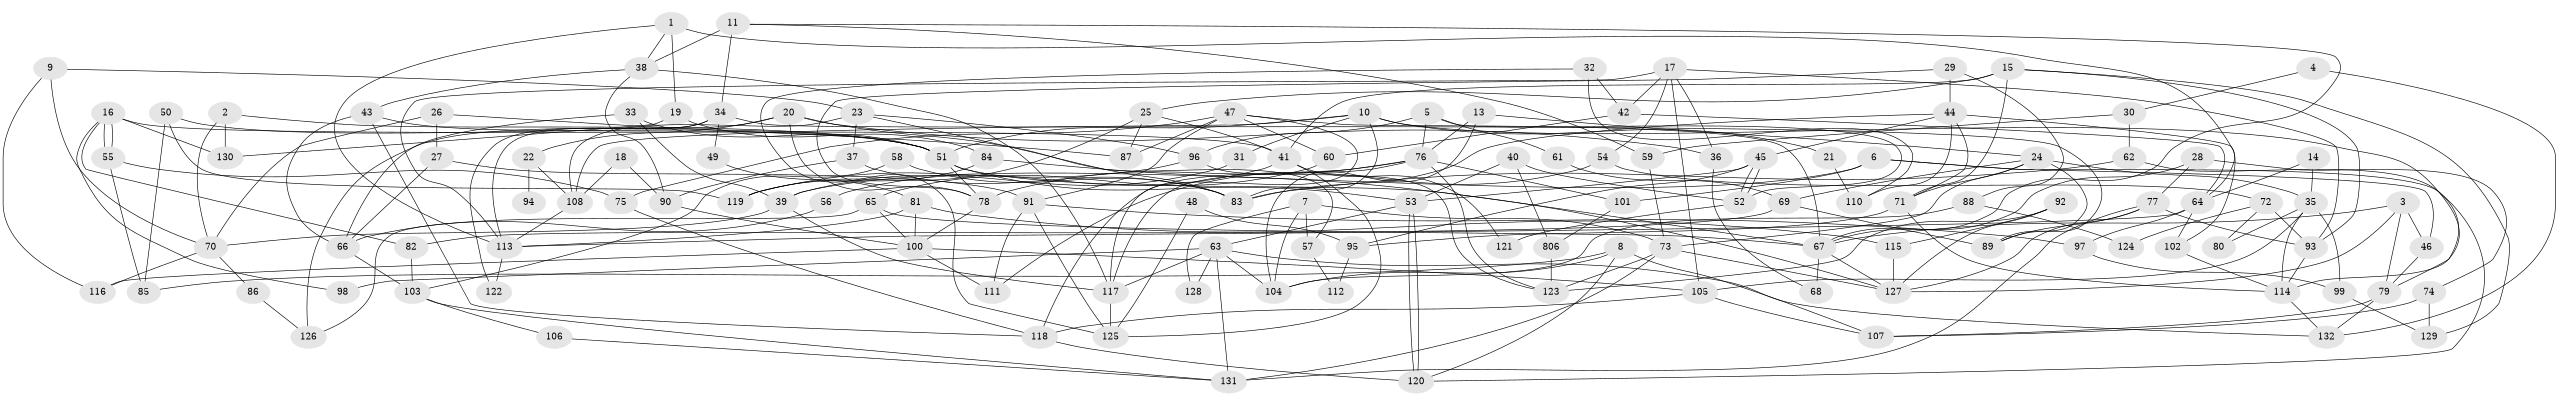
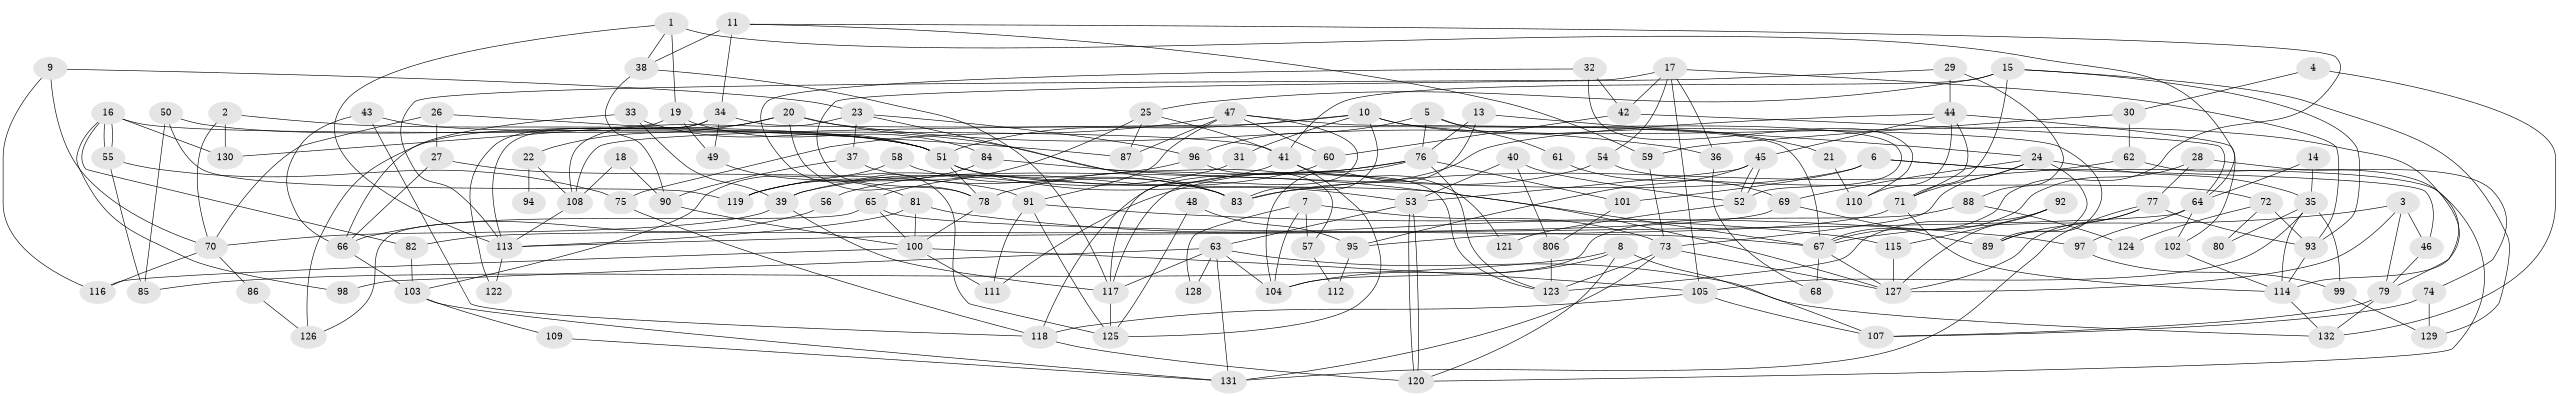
(526, 78) -> none
none -> (698, 140)
(554, 337) -> (554, 337)
